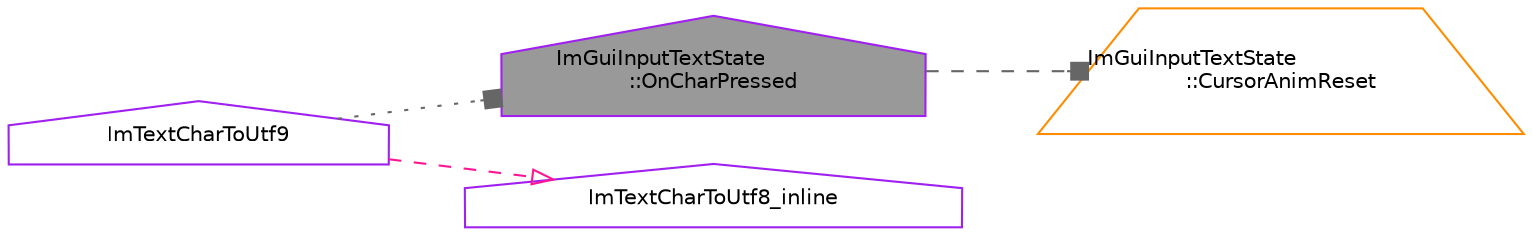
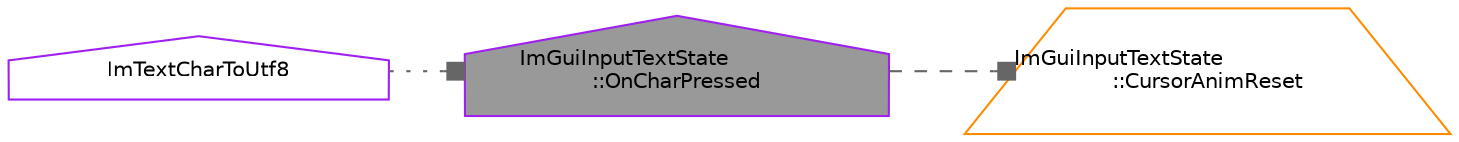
(199, 136) -> (199, 71)
(714, 199) -> none
